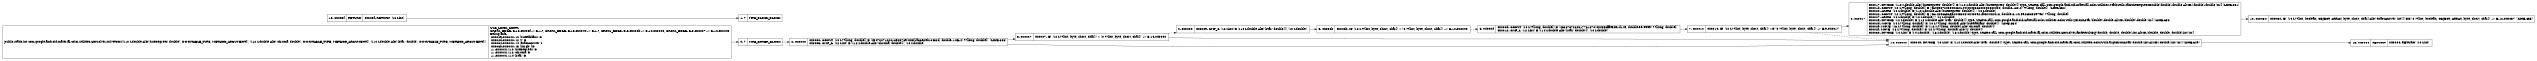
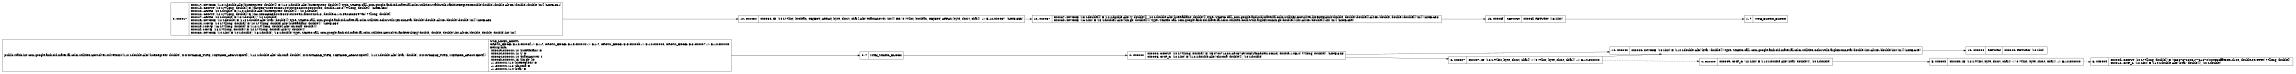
none -> (1237, 19)
(1764, 29) -> none
(765, 42) -> (886, 55)
